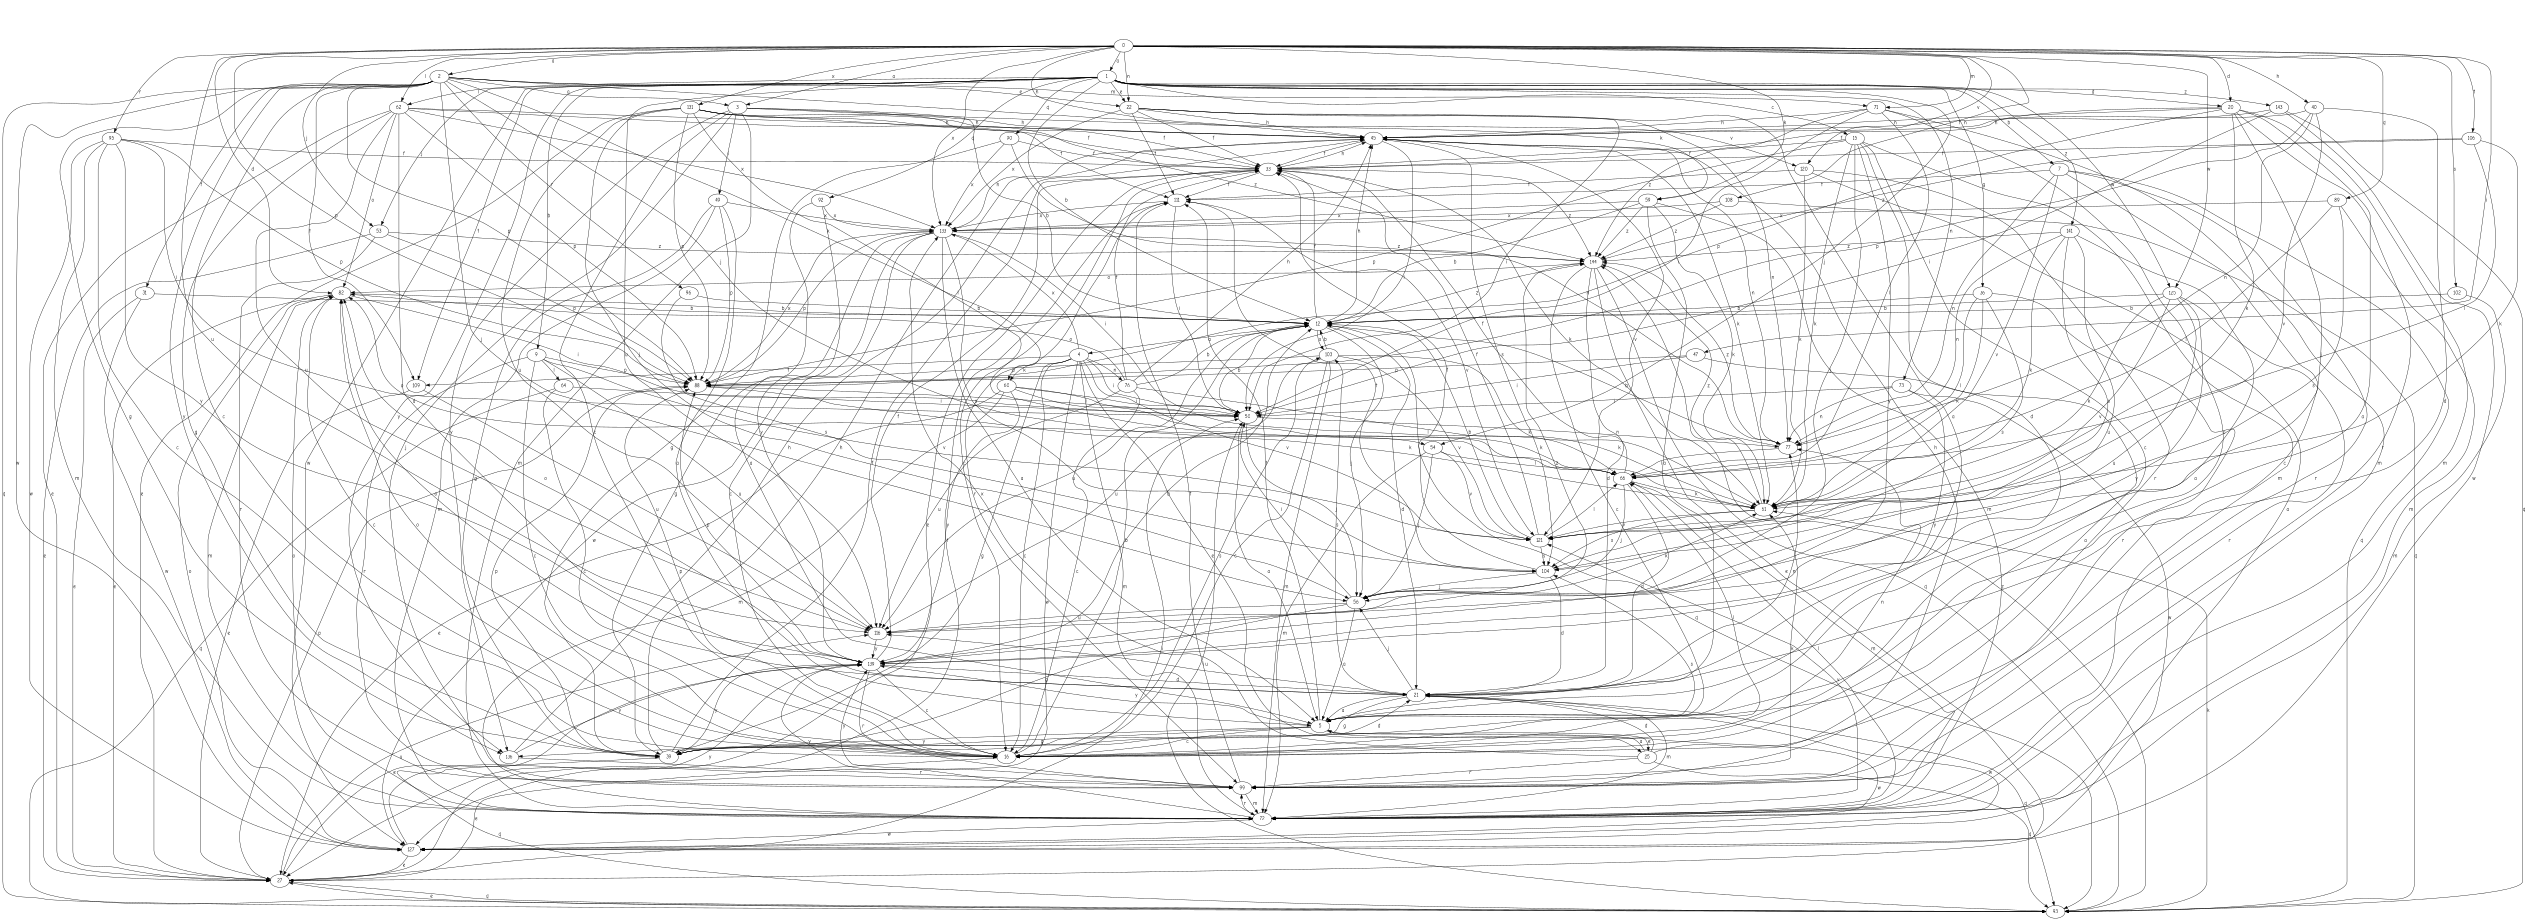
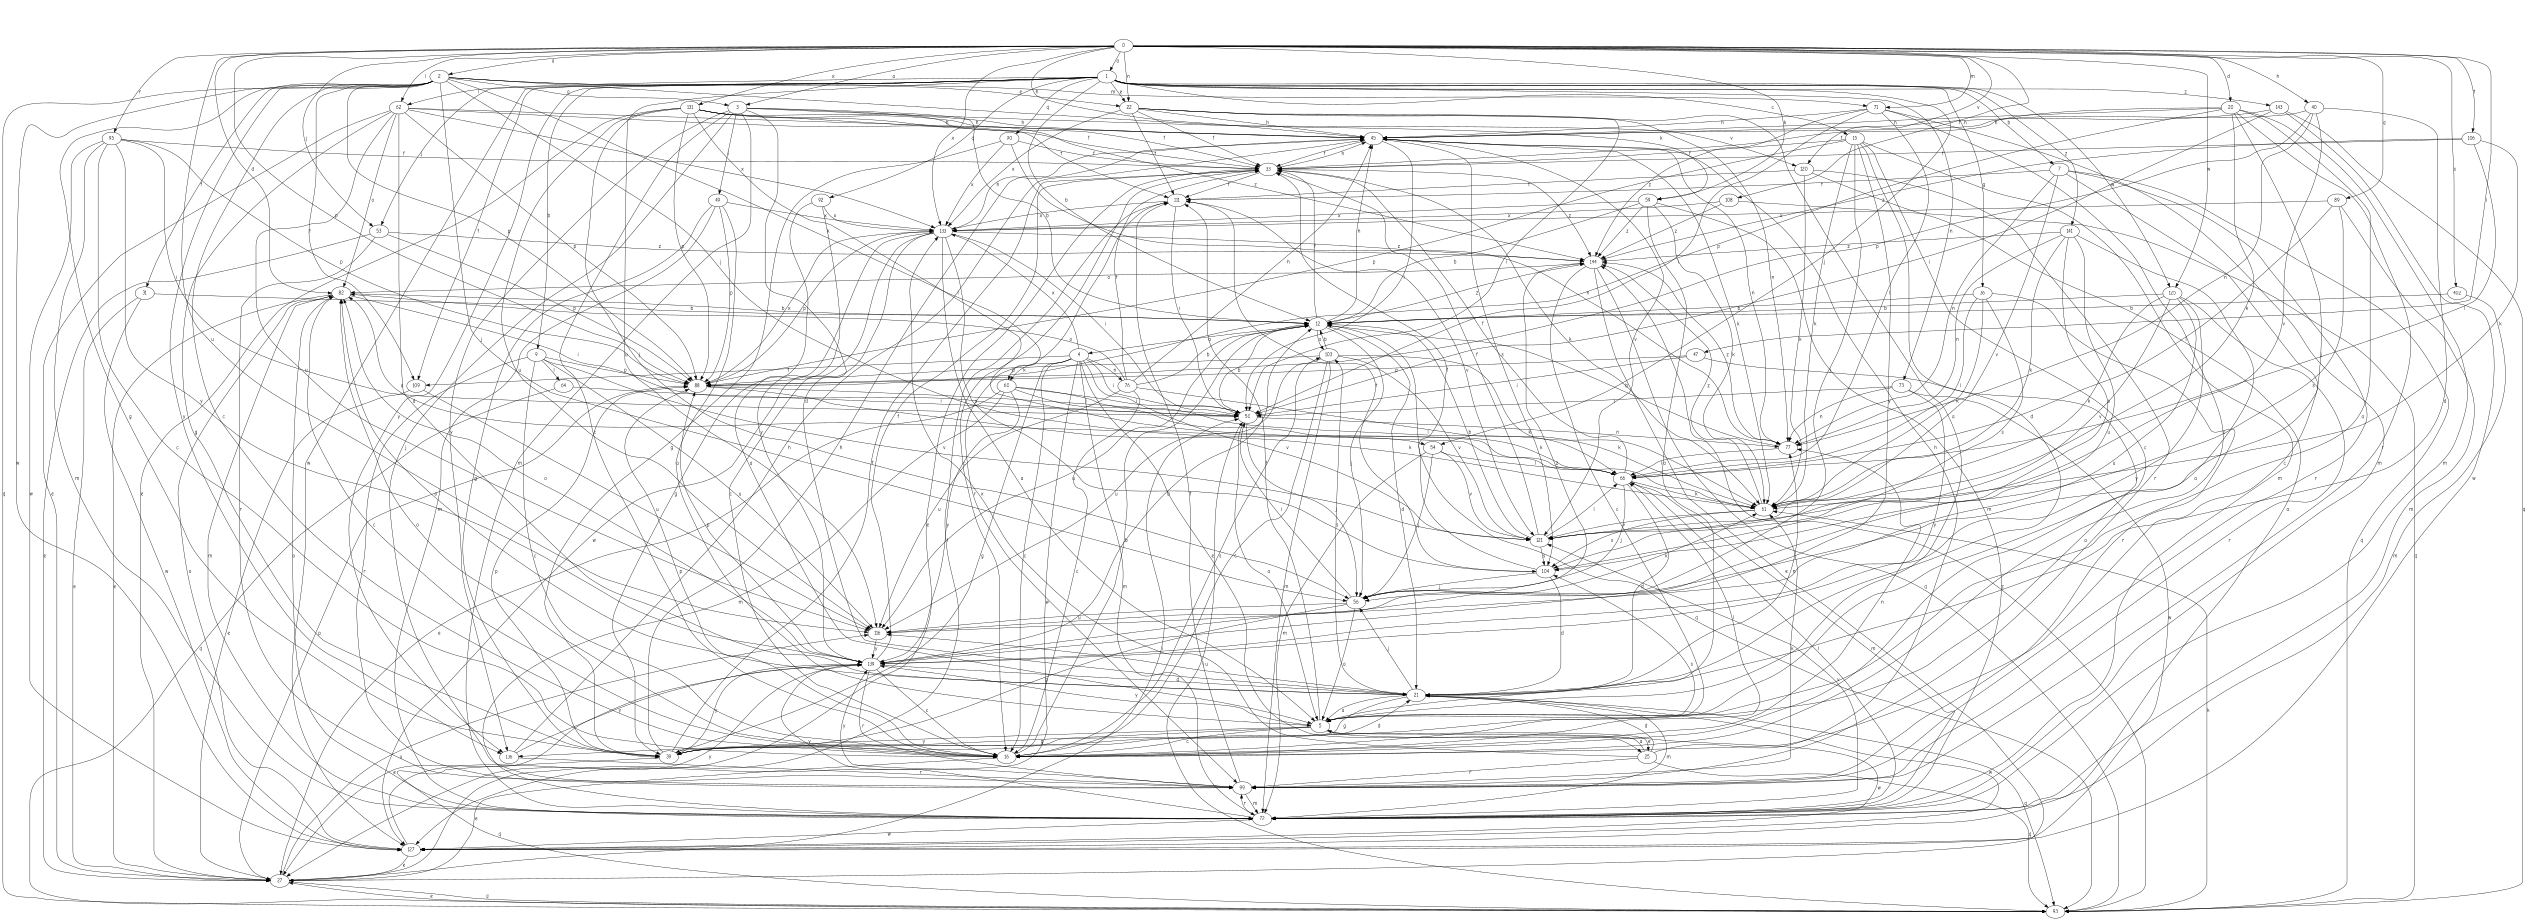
(1666, 89) -> none
(689, 293) -> none
(2457, 293) -> (2457, 293)
(1607, 548) -> (831, 547)
(675, 658) -> none
